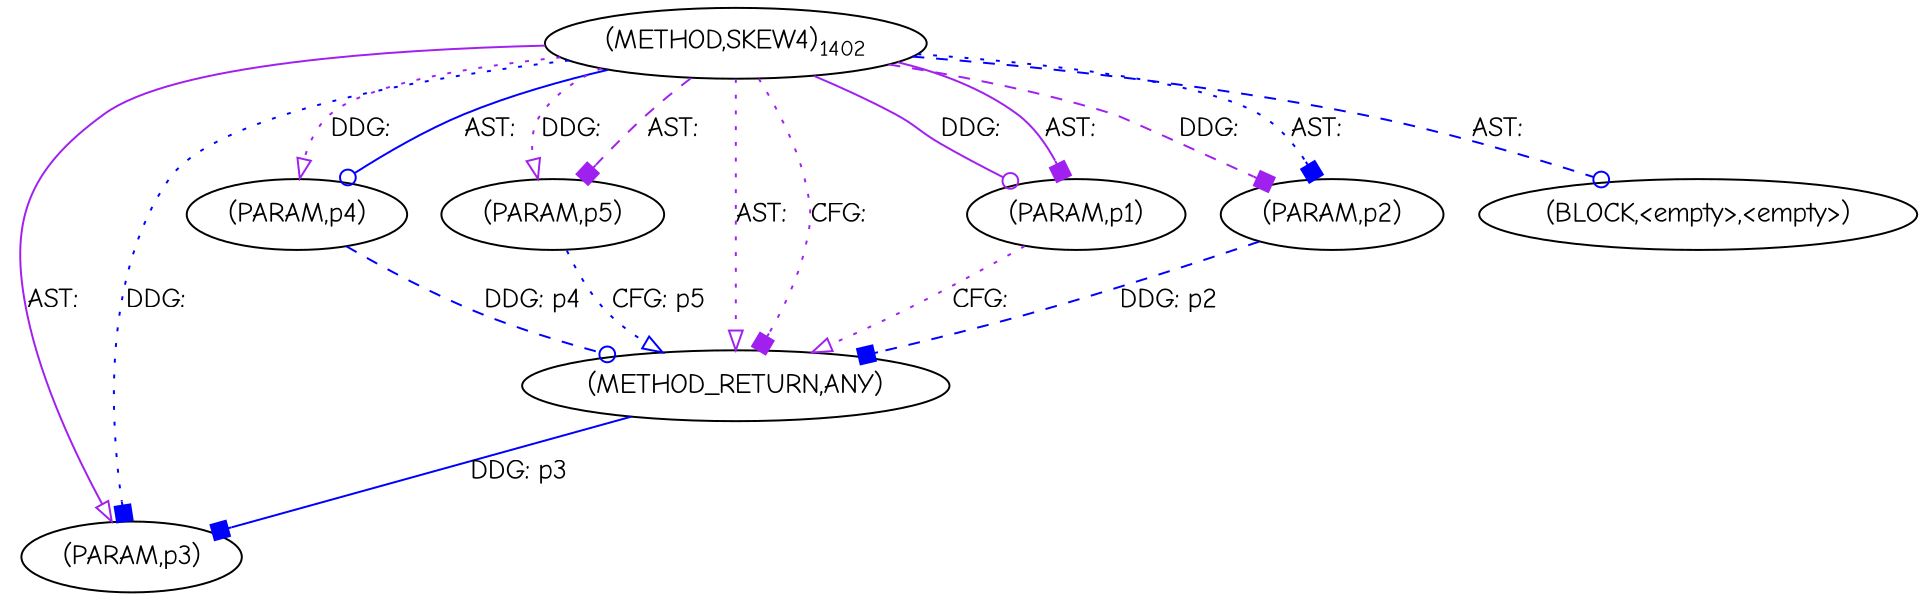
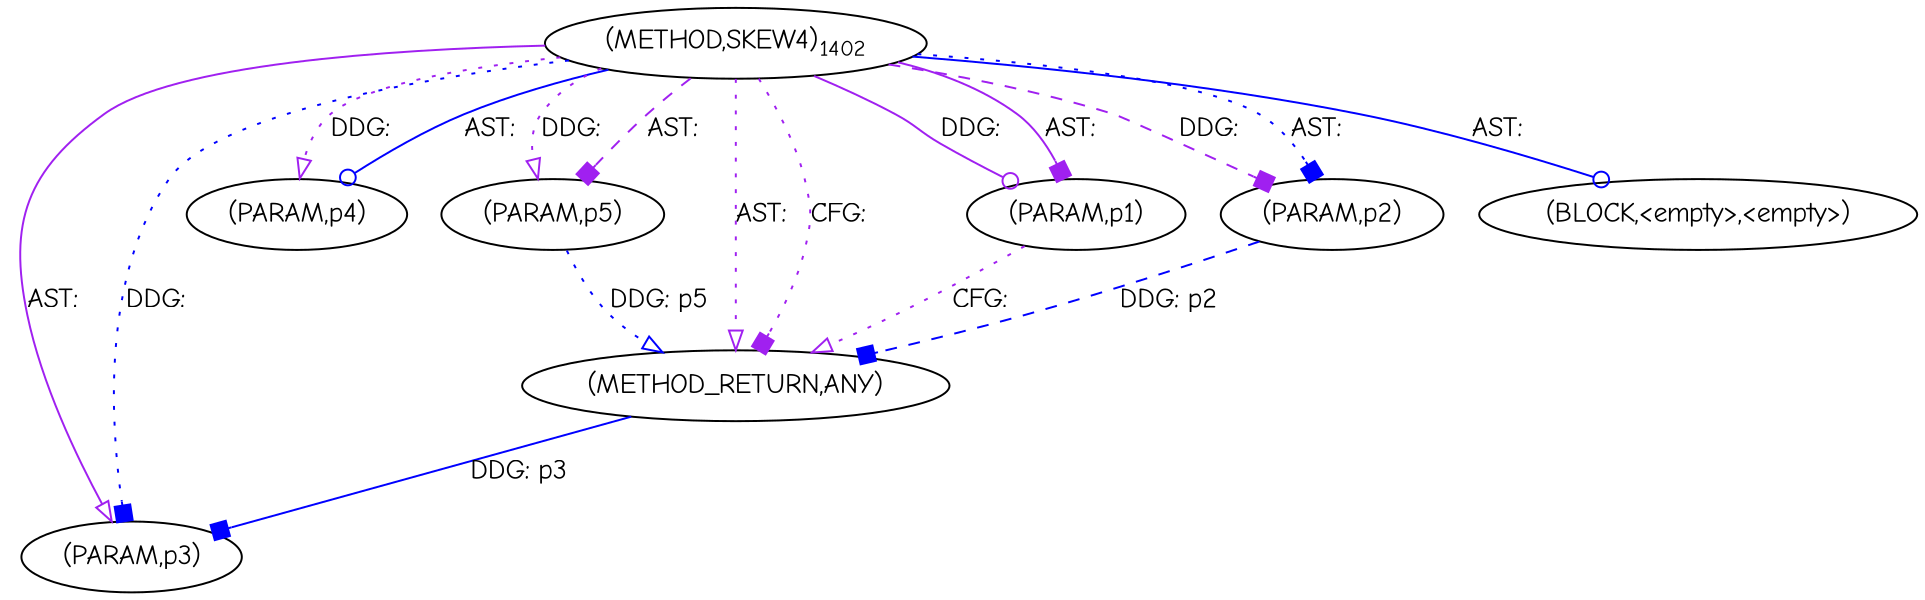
(1257, 96) -> (1257, 96)
(659, 300) -> (659, 300)
(469, 309) -> none
